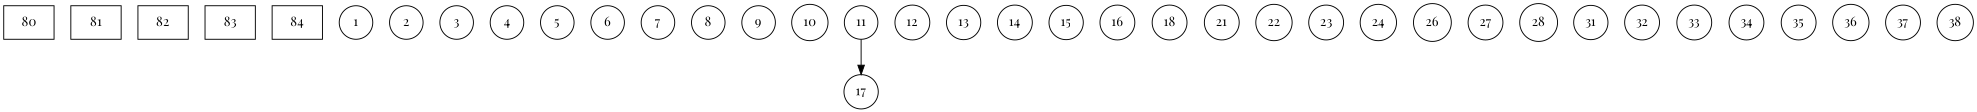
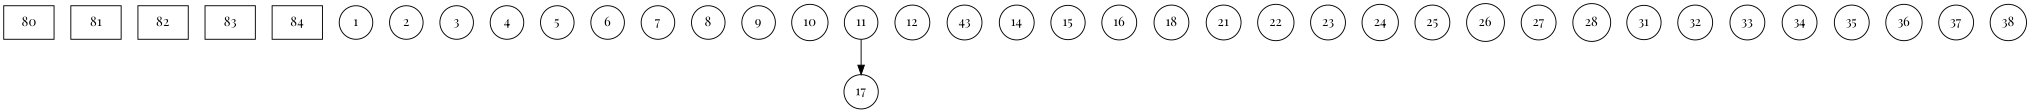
(964, 23) -> (965, 23)
none -> (1432, 23)
